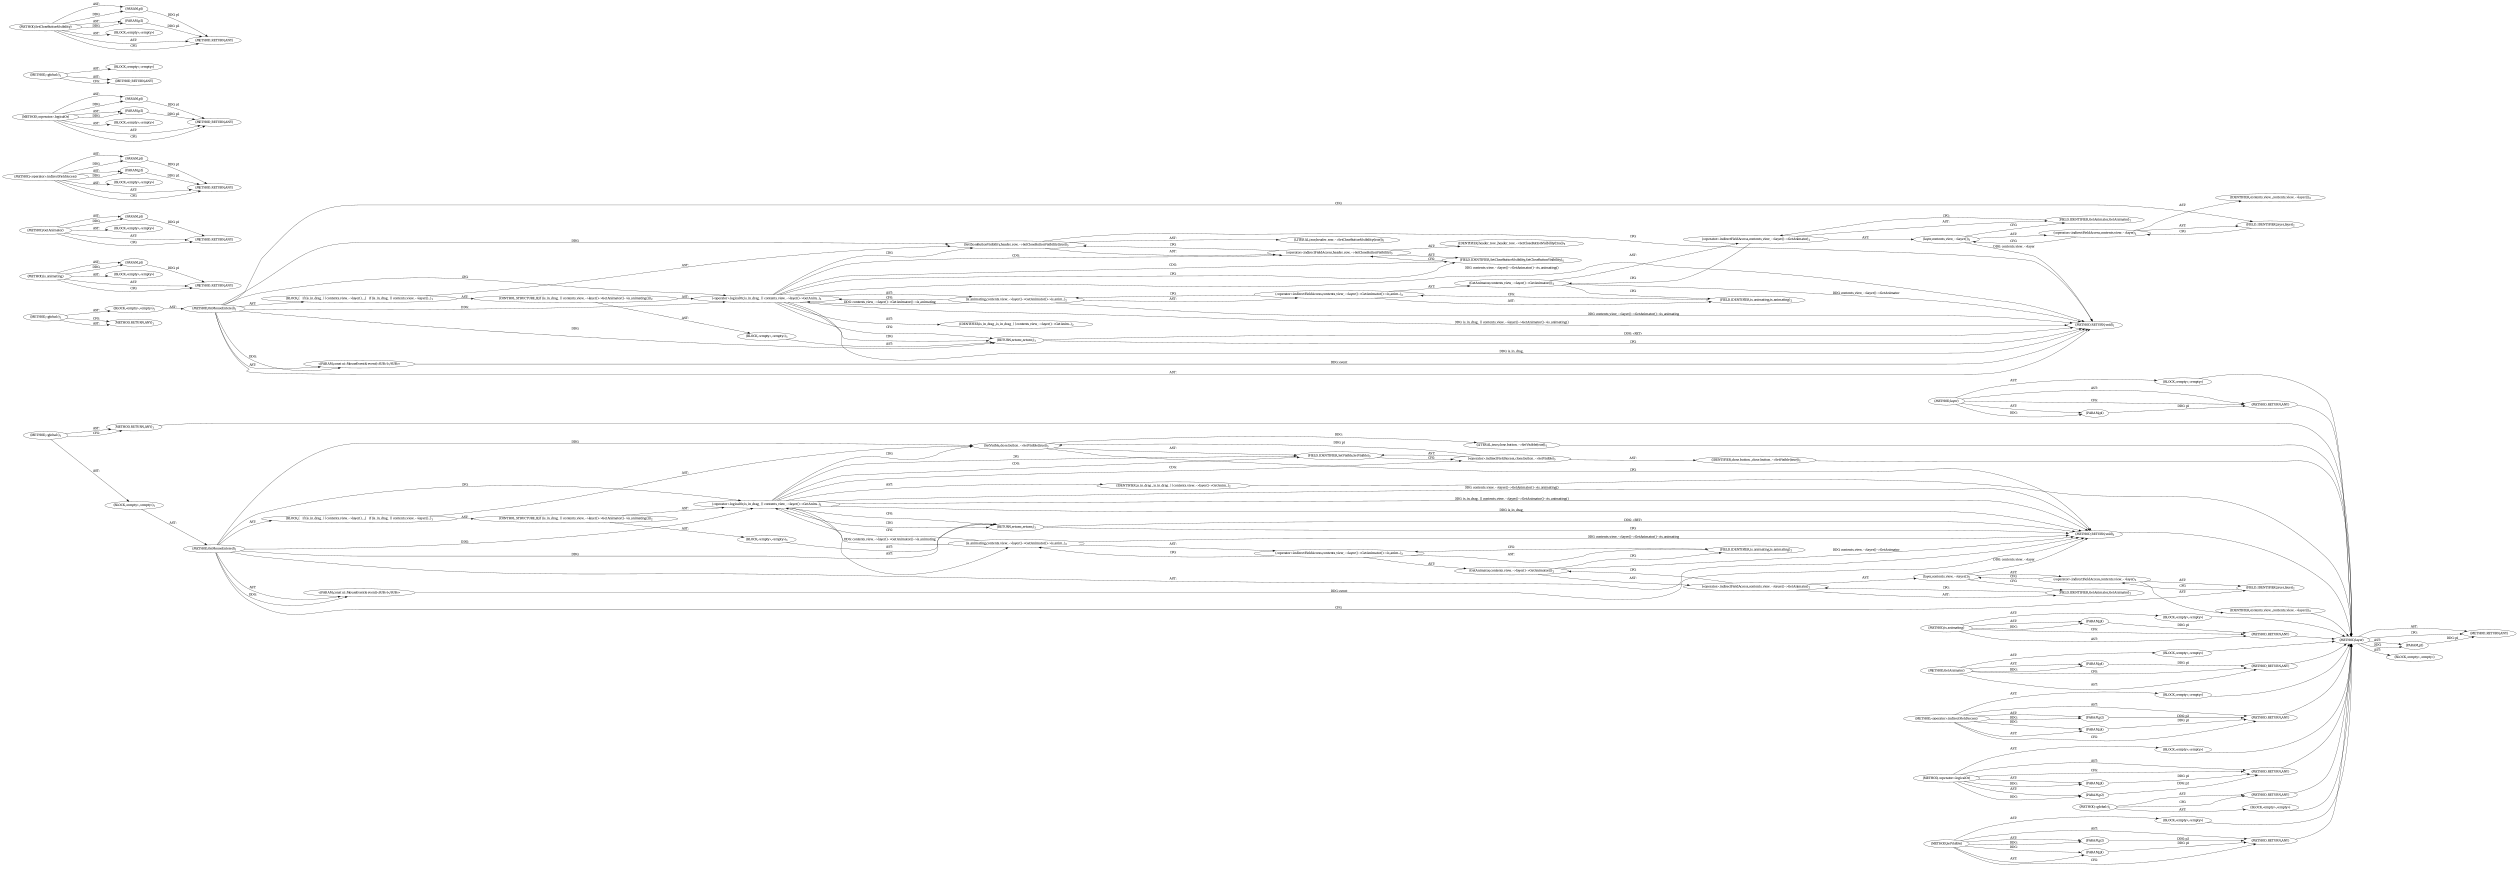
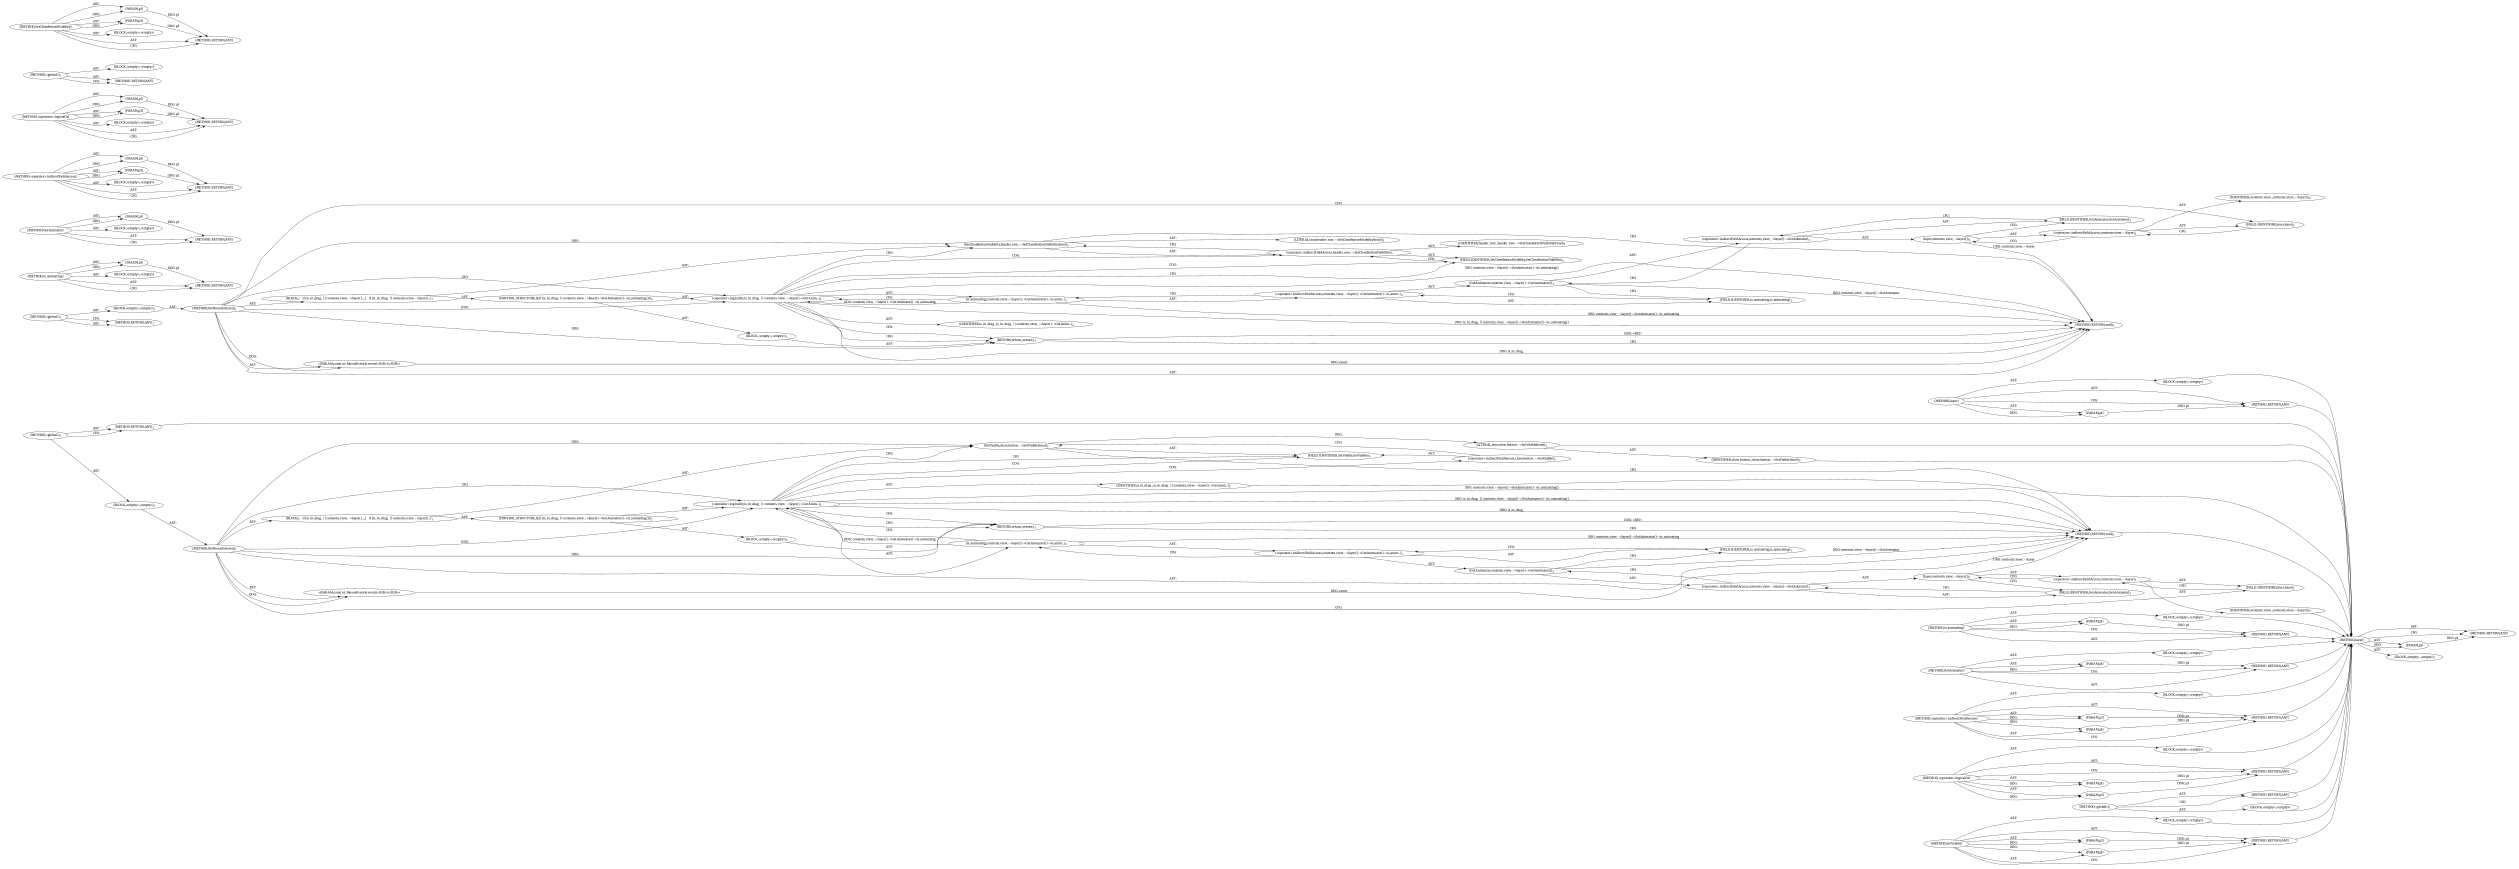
(1339, 443) -> (1339, 443)
(1414, 459) -> none
(1631, 460) -> (1624, 454)
